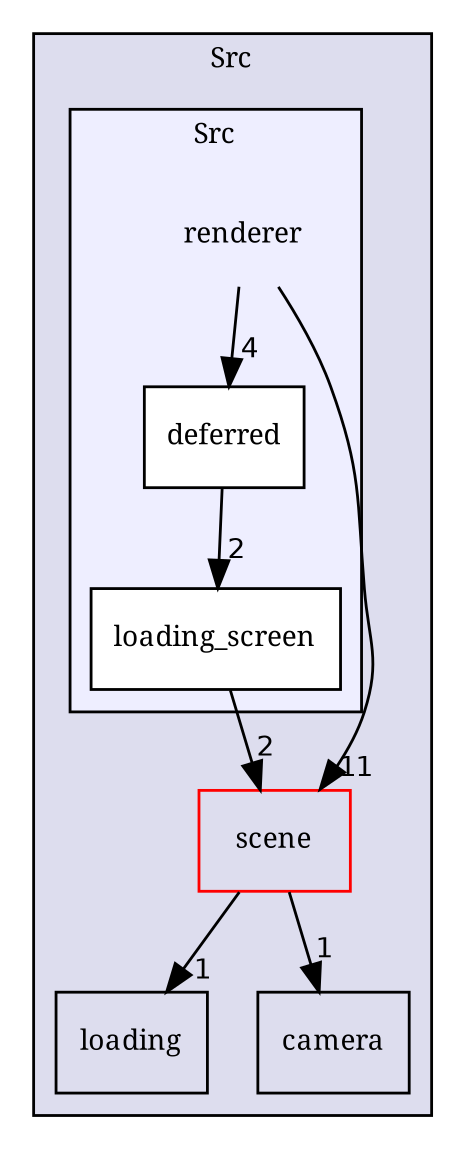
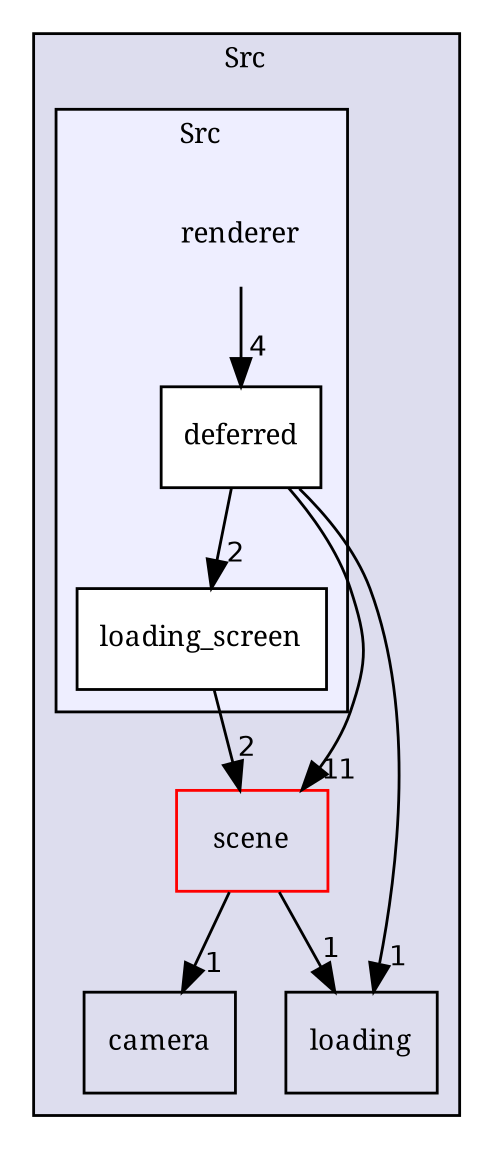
(343, 423) -> (360, 623)
none -> (396, 713)
